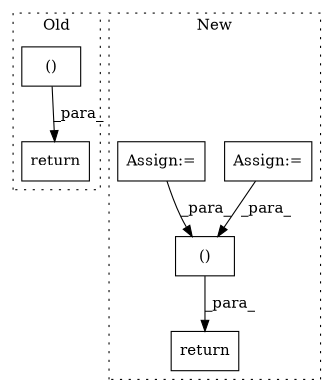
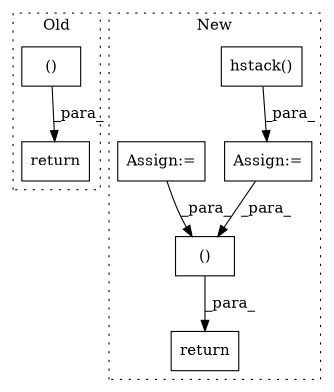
none -> (262, 67)
